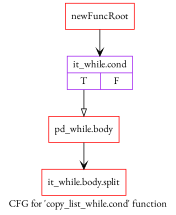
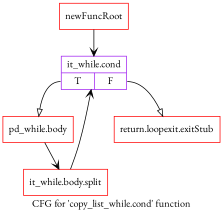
none -> (167, 129)
none -> (82, 134)
